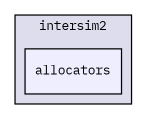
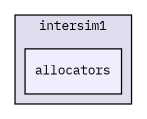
(73, 27) -> (73, 27)
